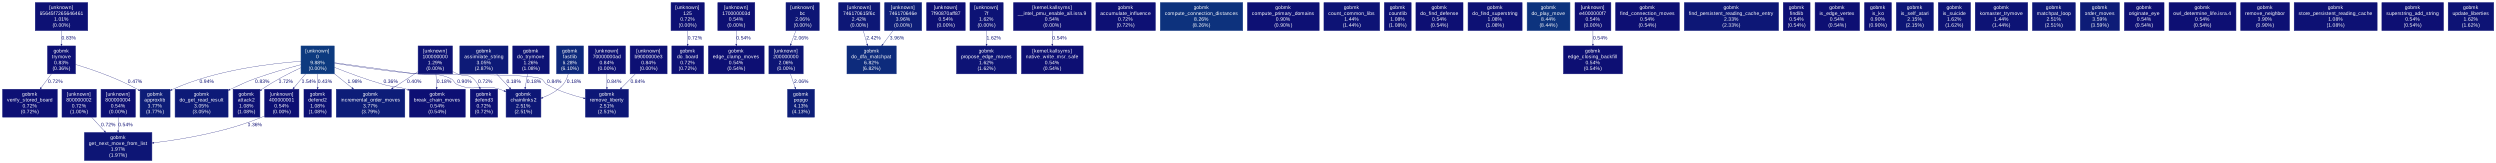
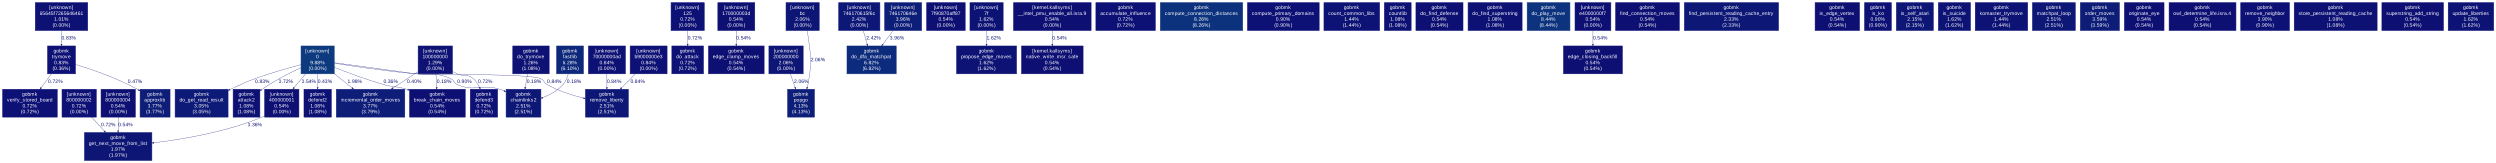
(1797, 17) -> none
(793, 37) -> (811, 59)
(484, 60) -> none
(688, 60) -> (688, 60)
(235, 70) -> none
(79, 103) -> (79, 103)
